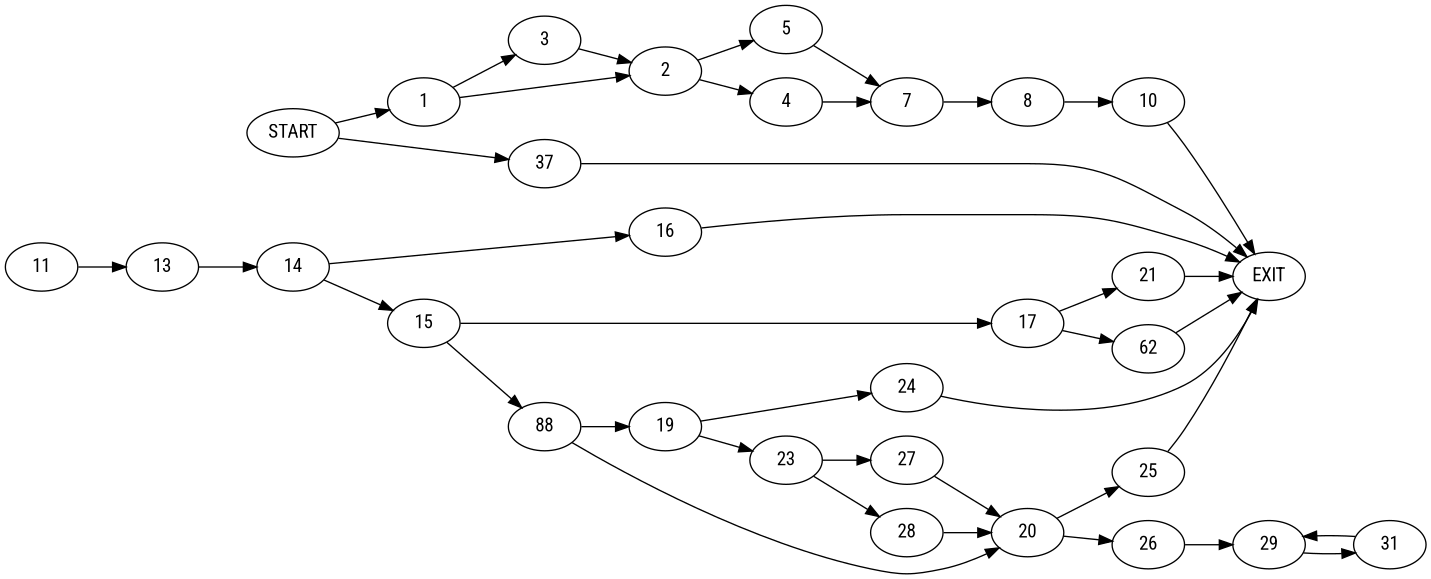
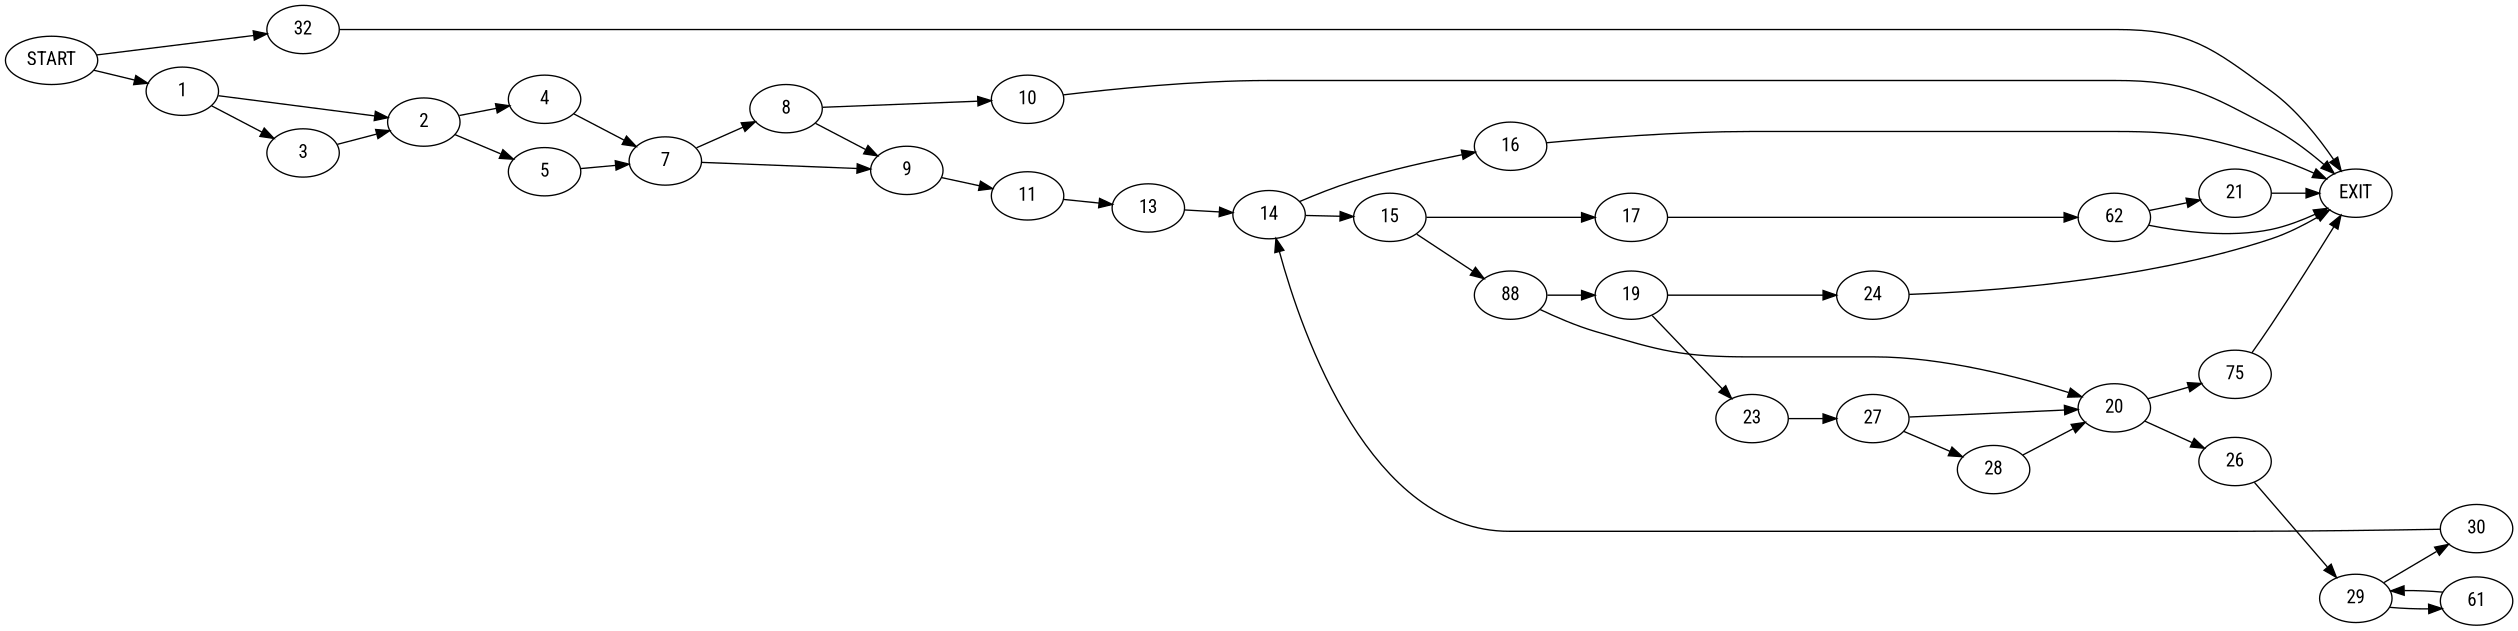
(545, 164) -> (303, 30)
none -> (907, 170)
(1082, 302) -> (2168, 207)
(1148, 472) -> (2235, 374)
(841, 493) -> (1927, 441)
none -> (2477, 529)
(1390, 545) -> (2477, 601)
